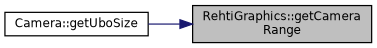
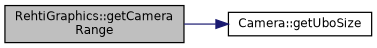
(164, 24) -> (200, 24)
